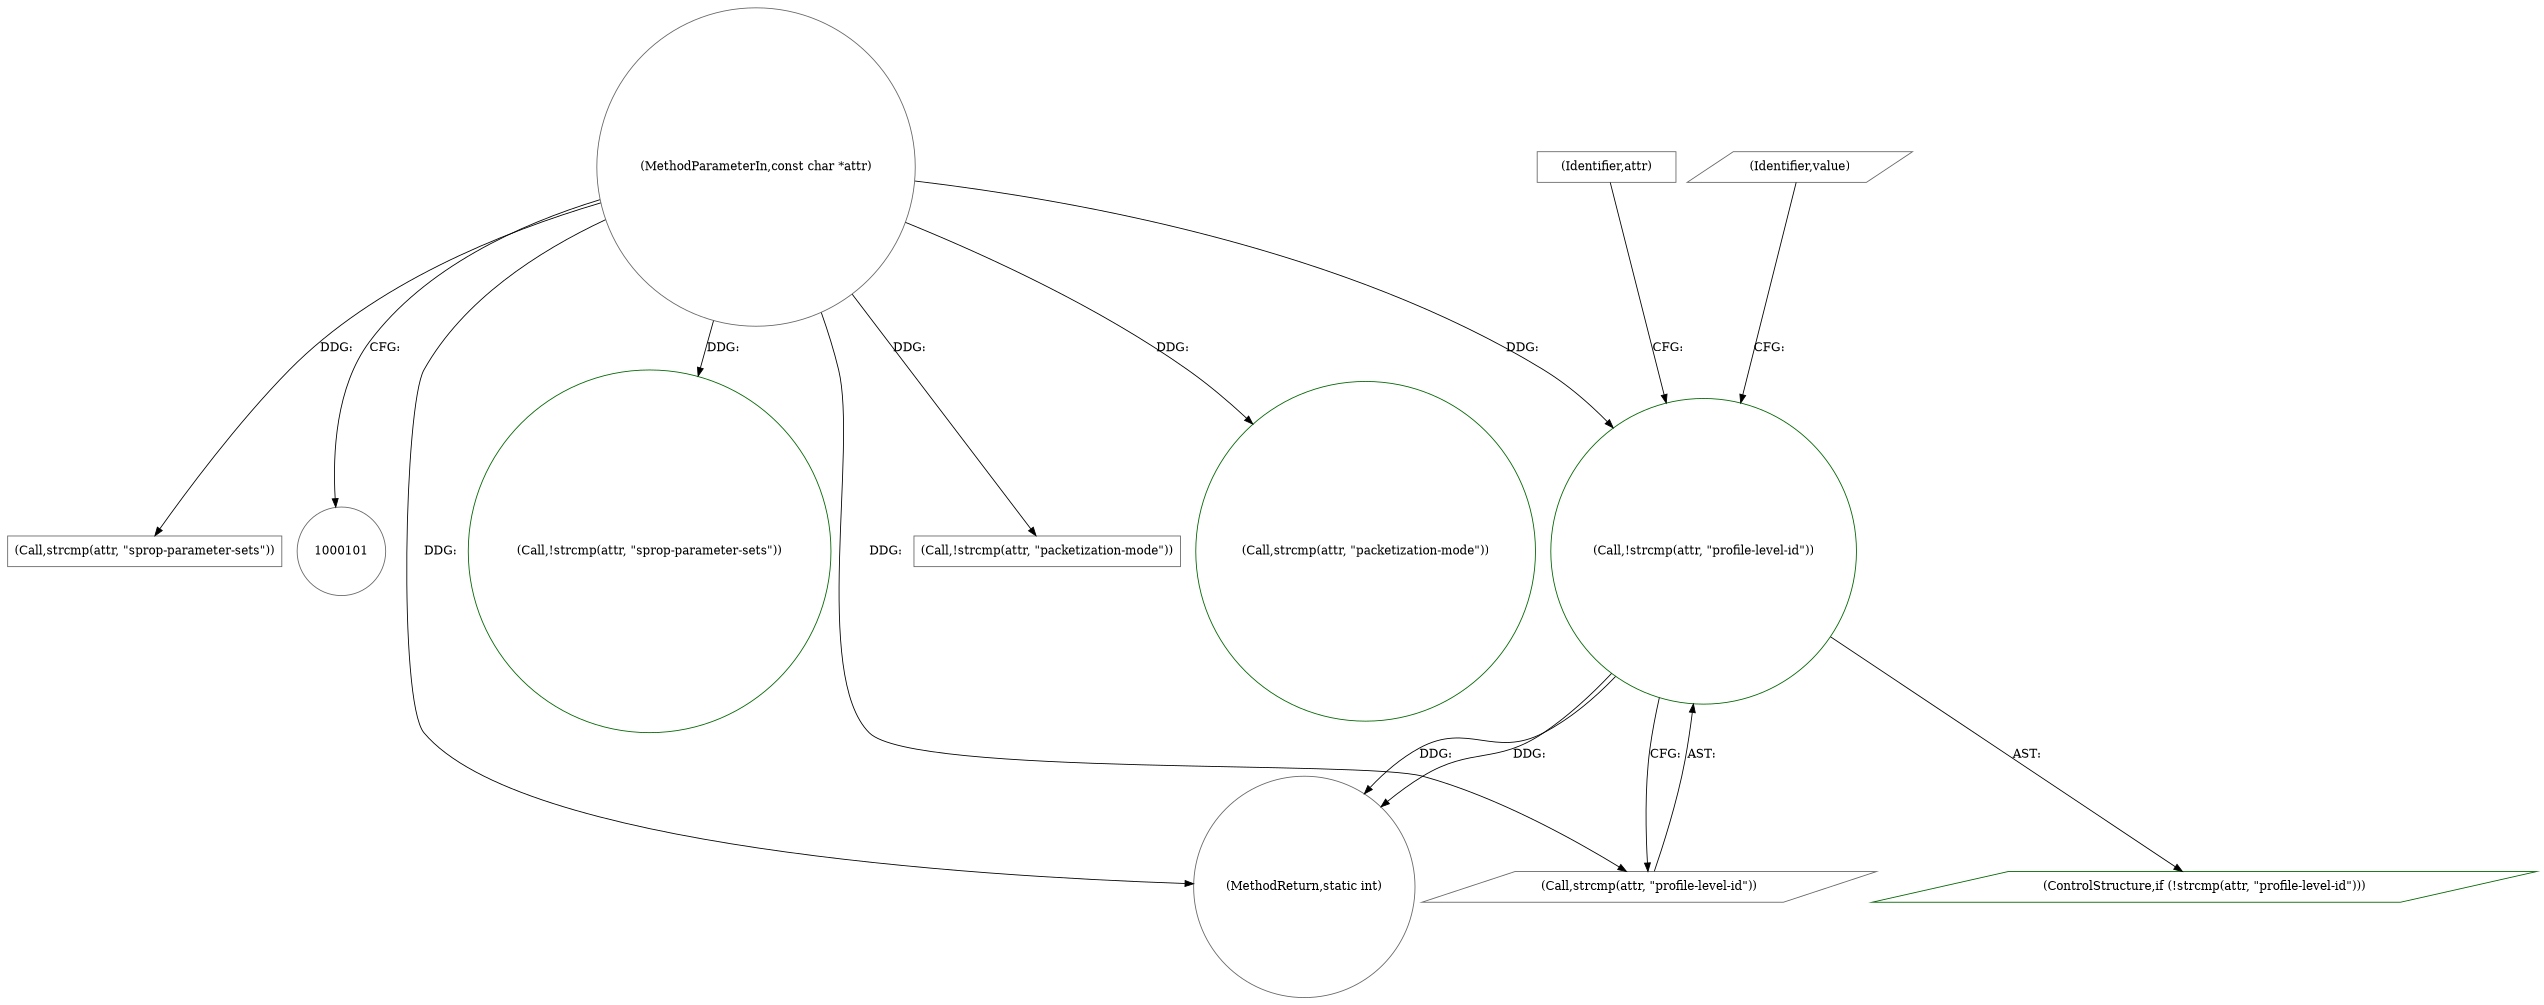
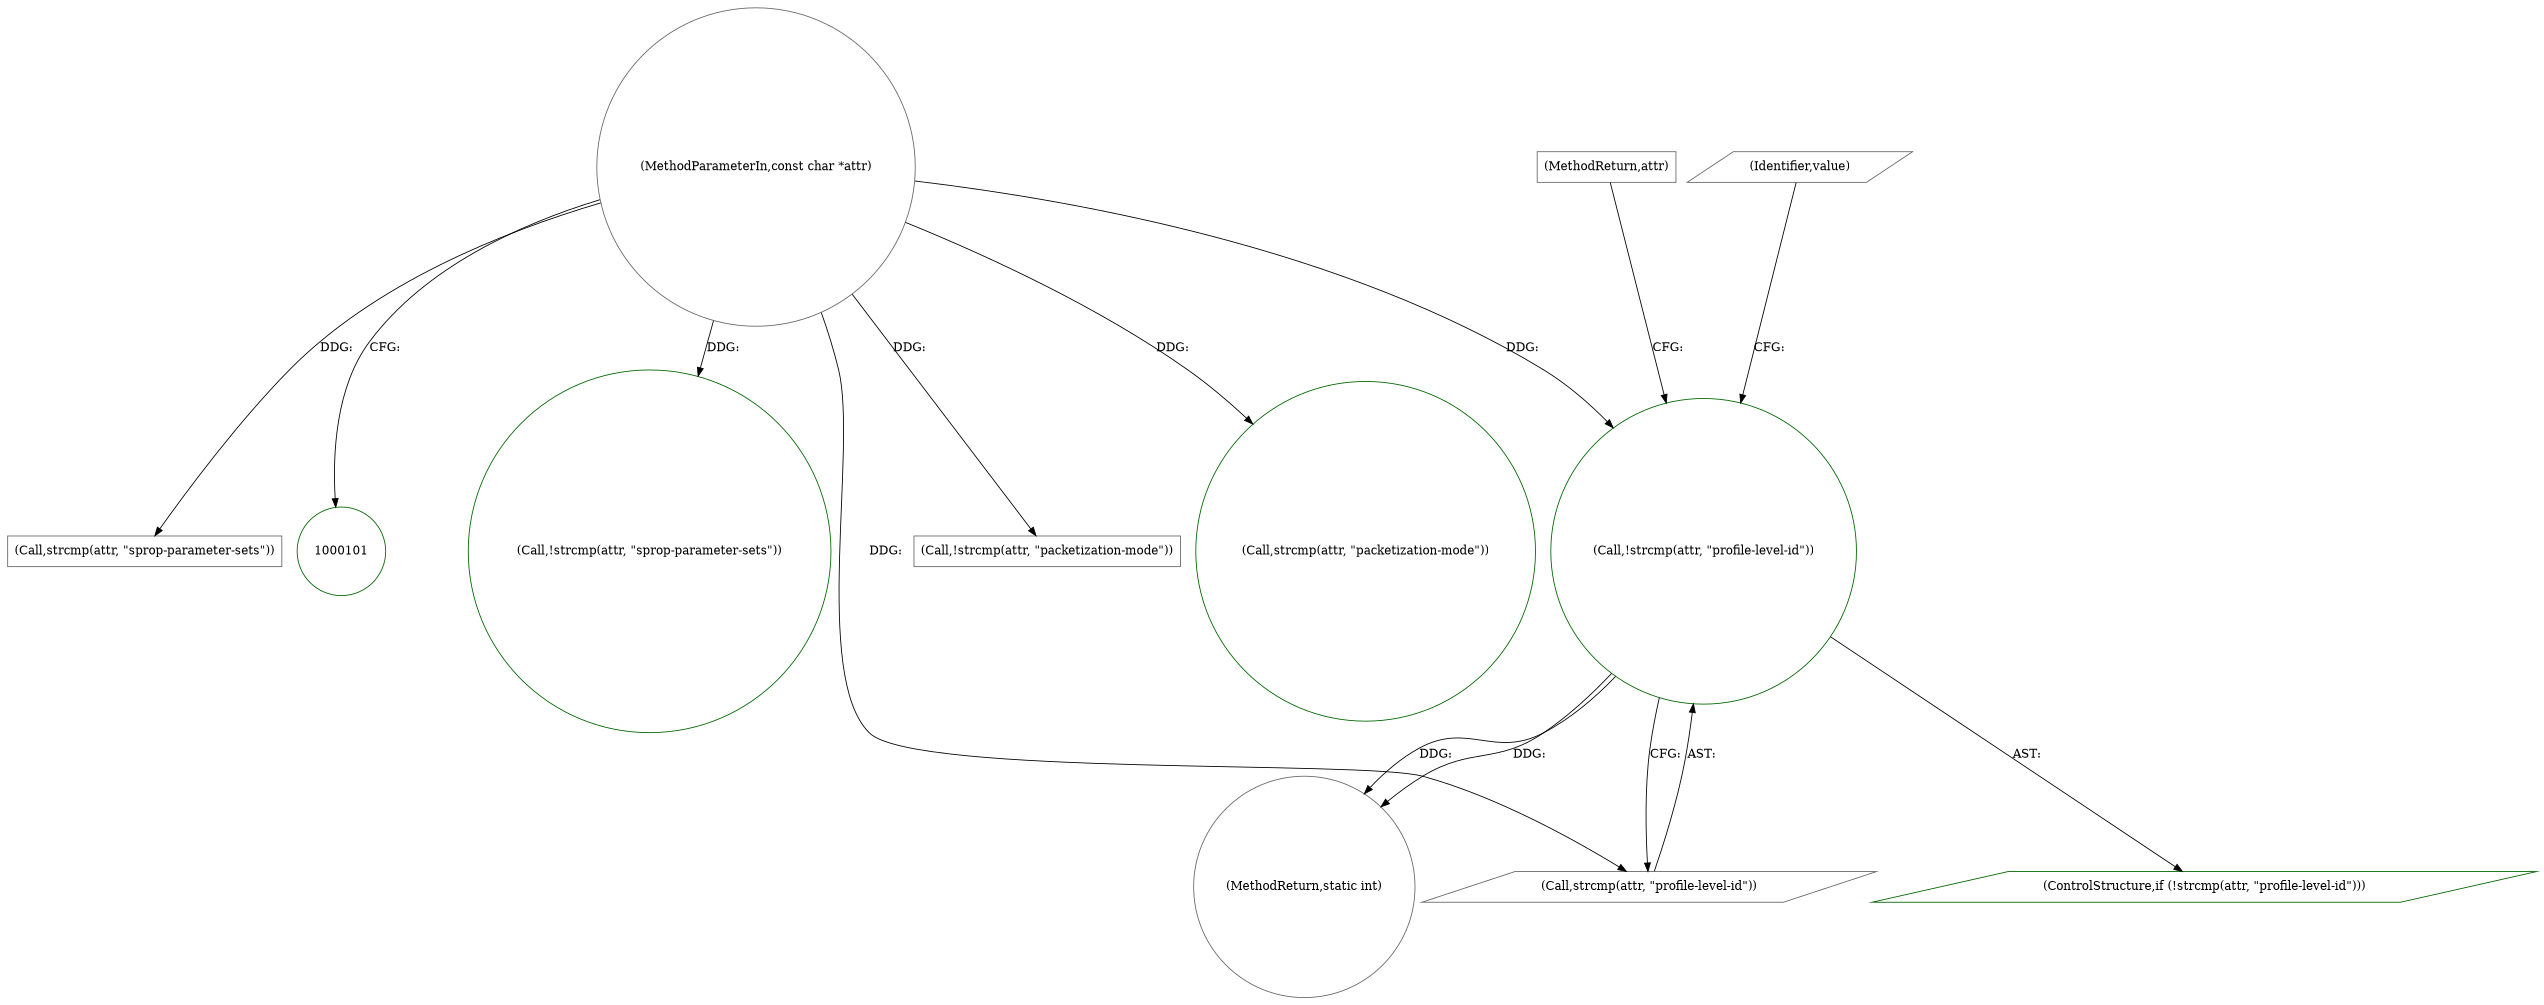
(1607, 167) -> (1607, 167)
(341, 551) -> (341, 551)
(500, 782) -> none
